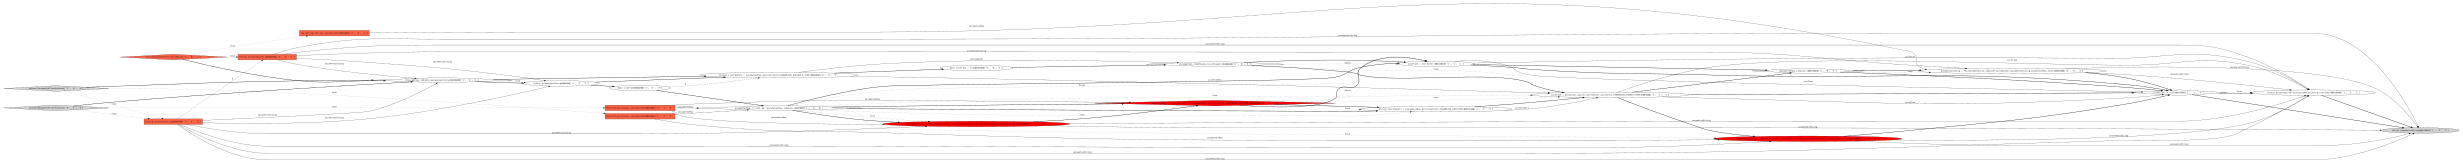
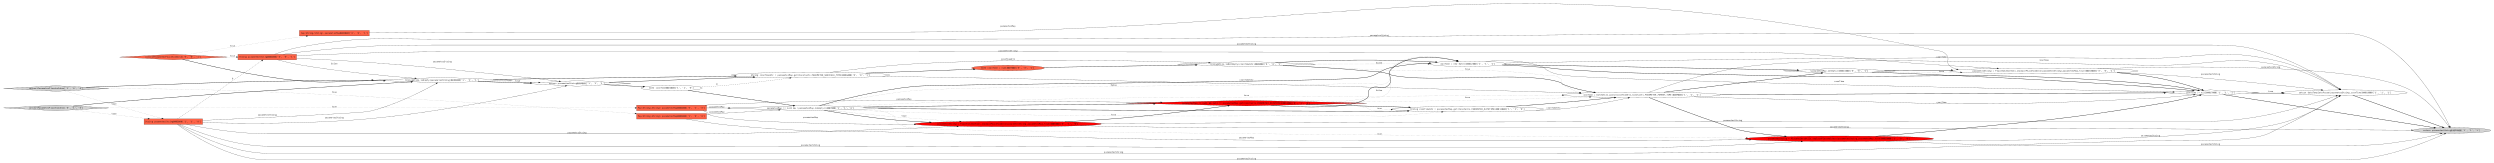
(334, 64) -> (334, 64)
(976, 68) -> (1008, 68)
(561, 83) -> (577, 83)
